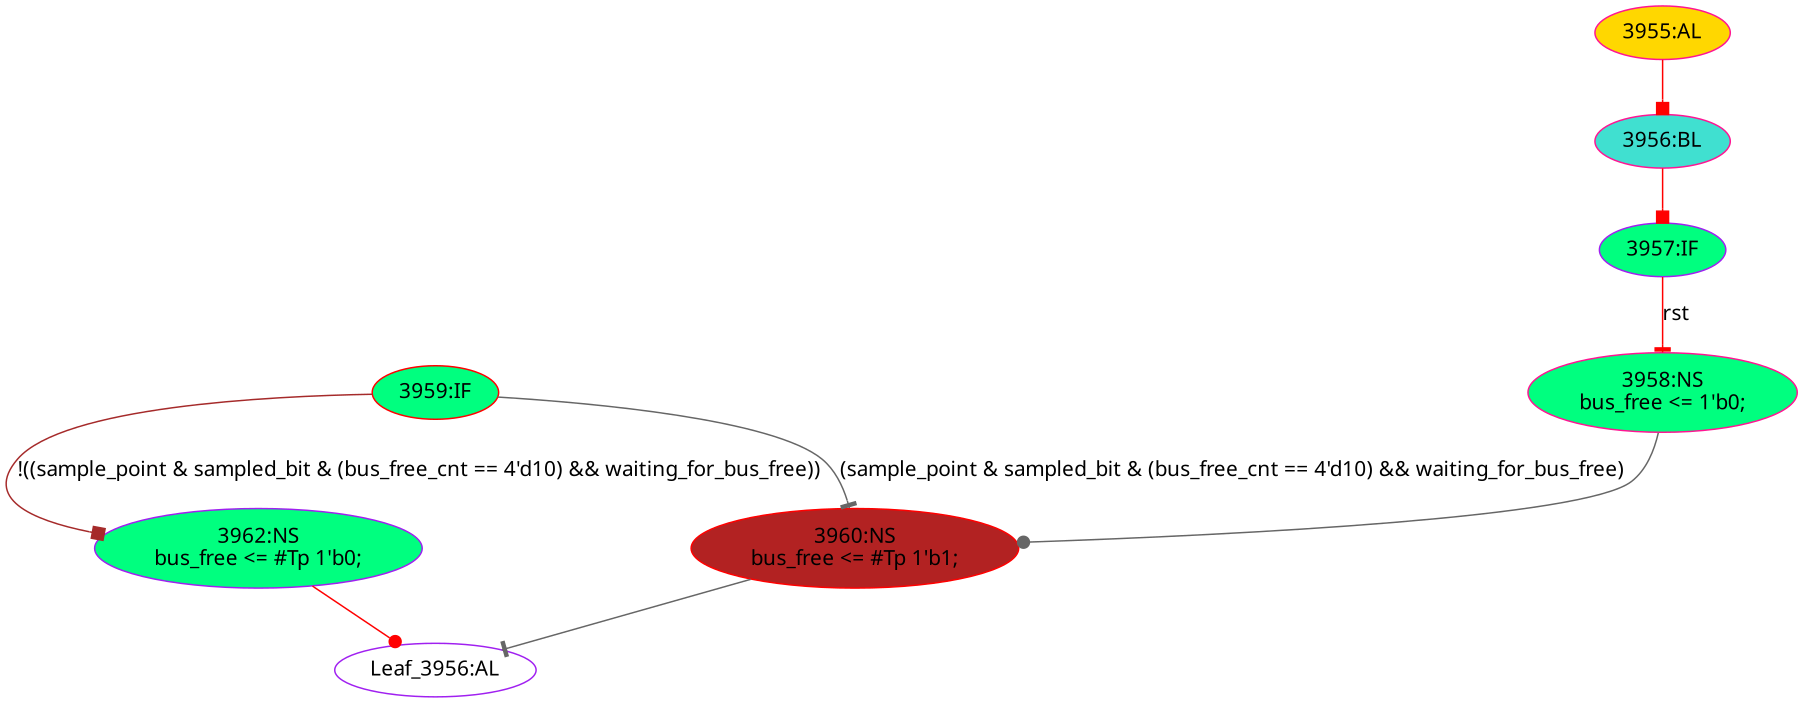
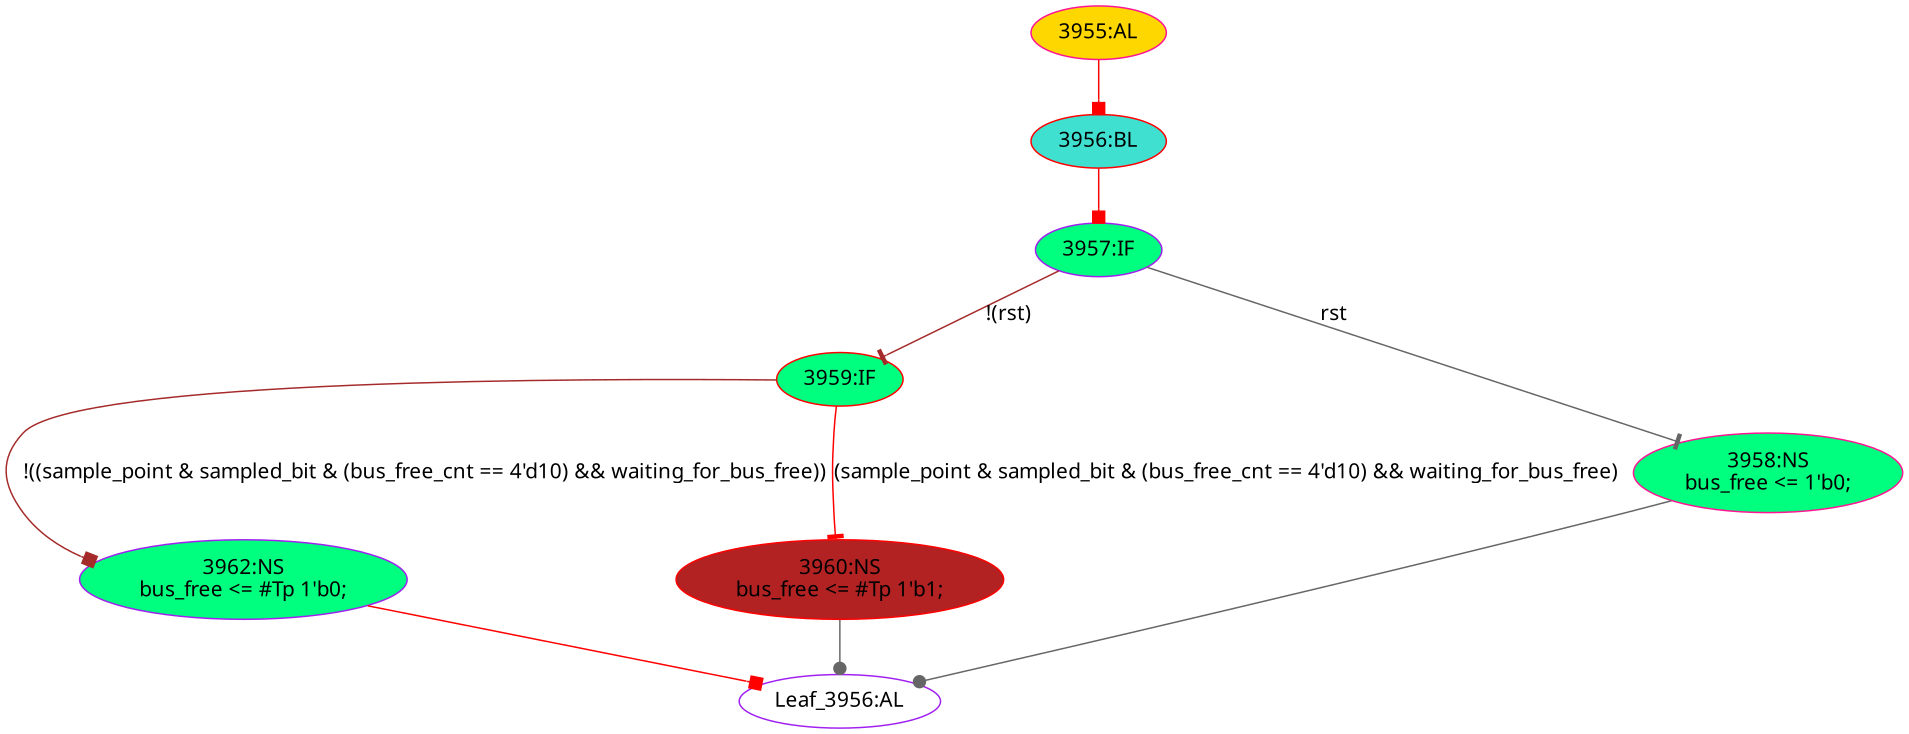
(1663, 141) -> (1099, 141)
(1663, 311) -> (1410, 354)
none -> (973, 313)
(688, 417) -> (833, 469)
(1361, 525) -> (1299, 593)
(351, 612) -> (557, 644)
(630, 614) -> (840, 641)
